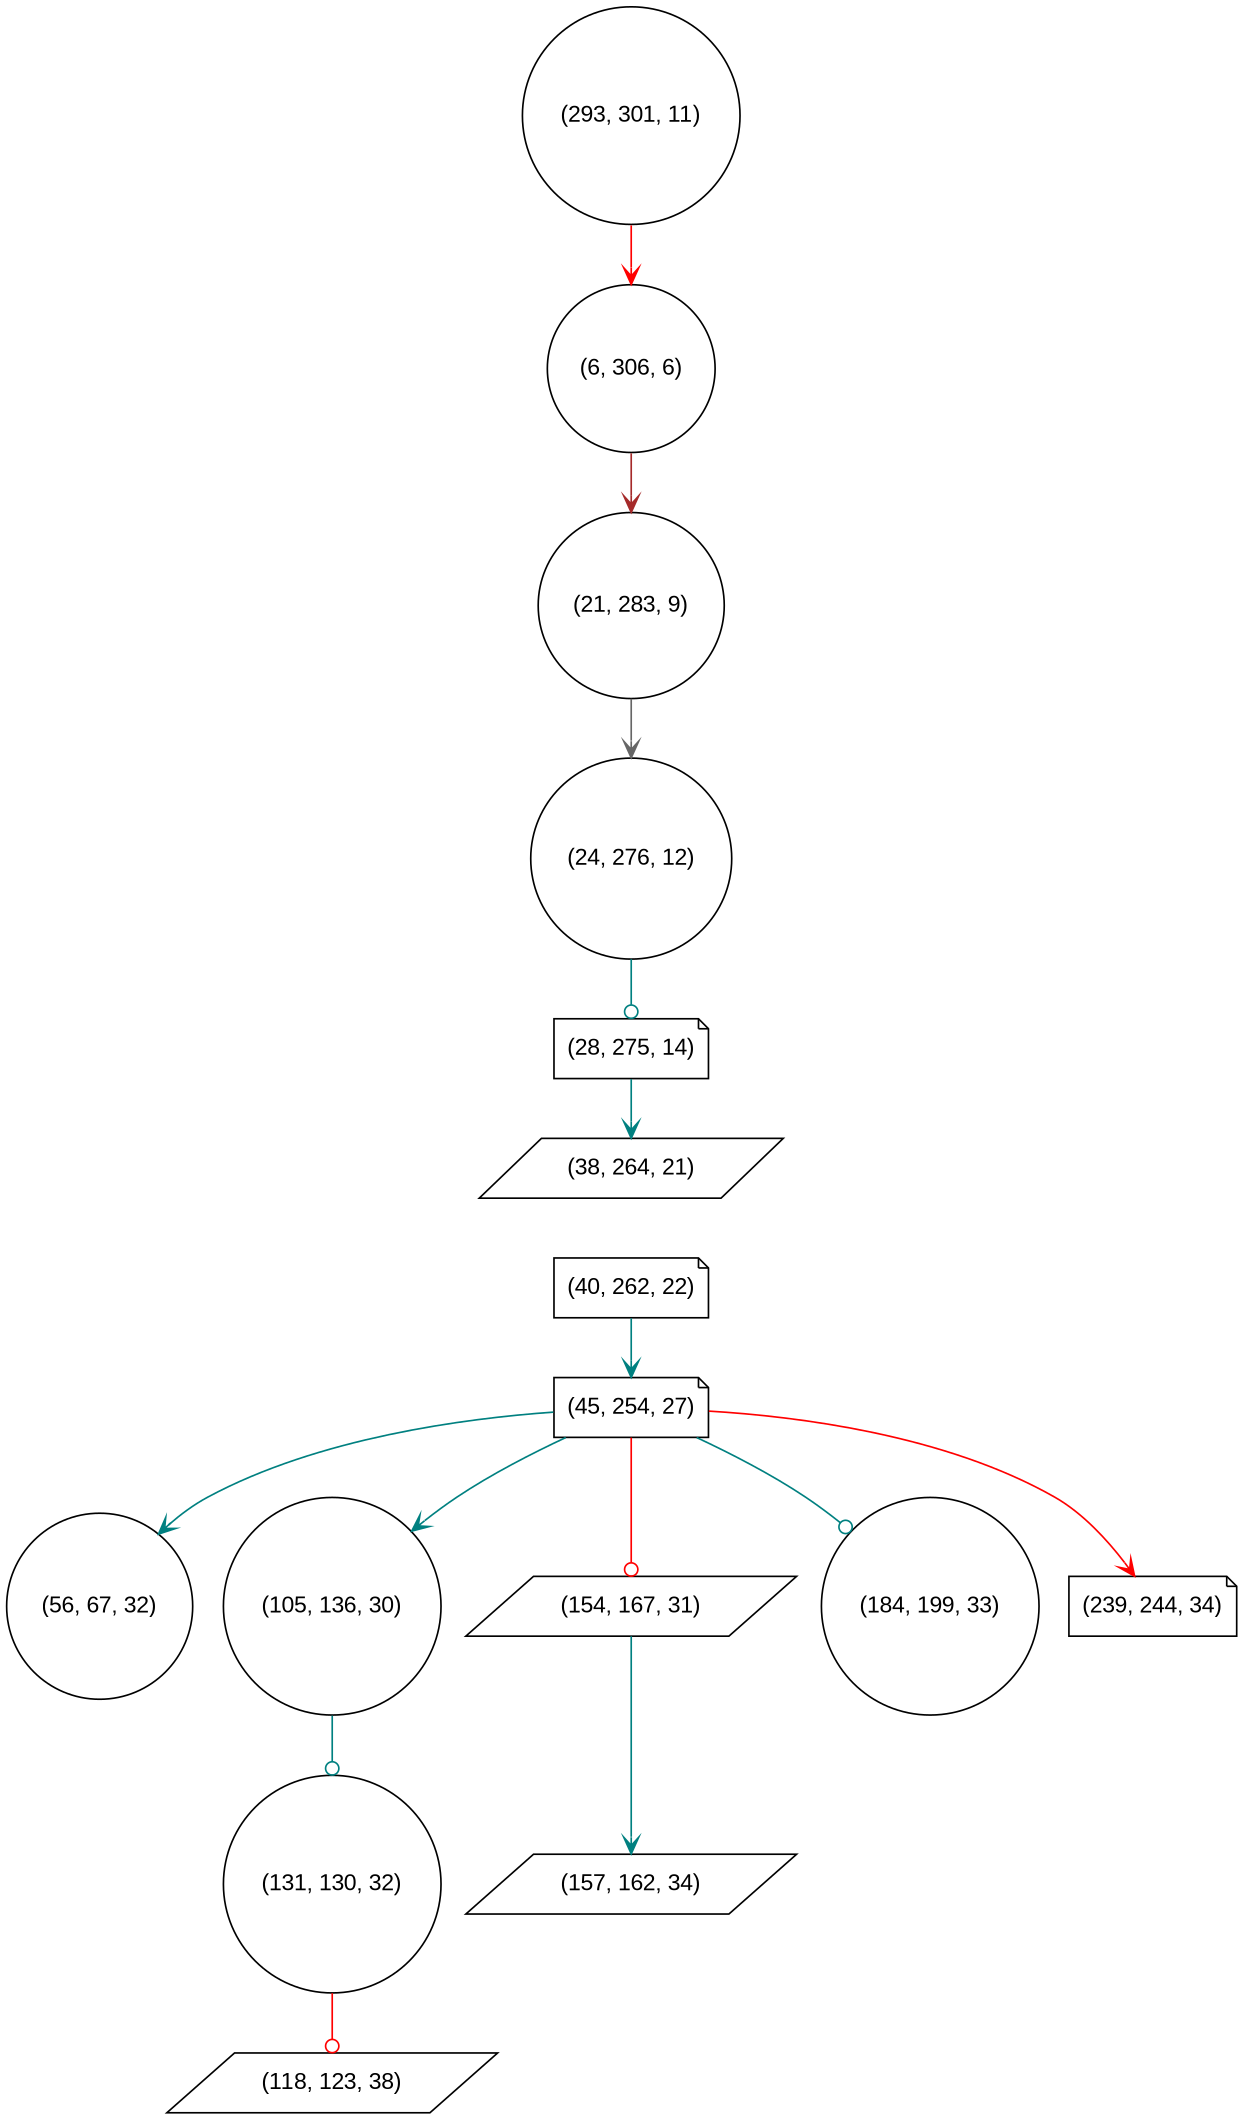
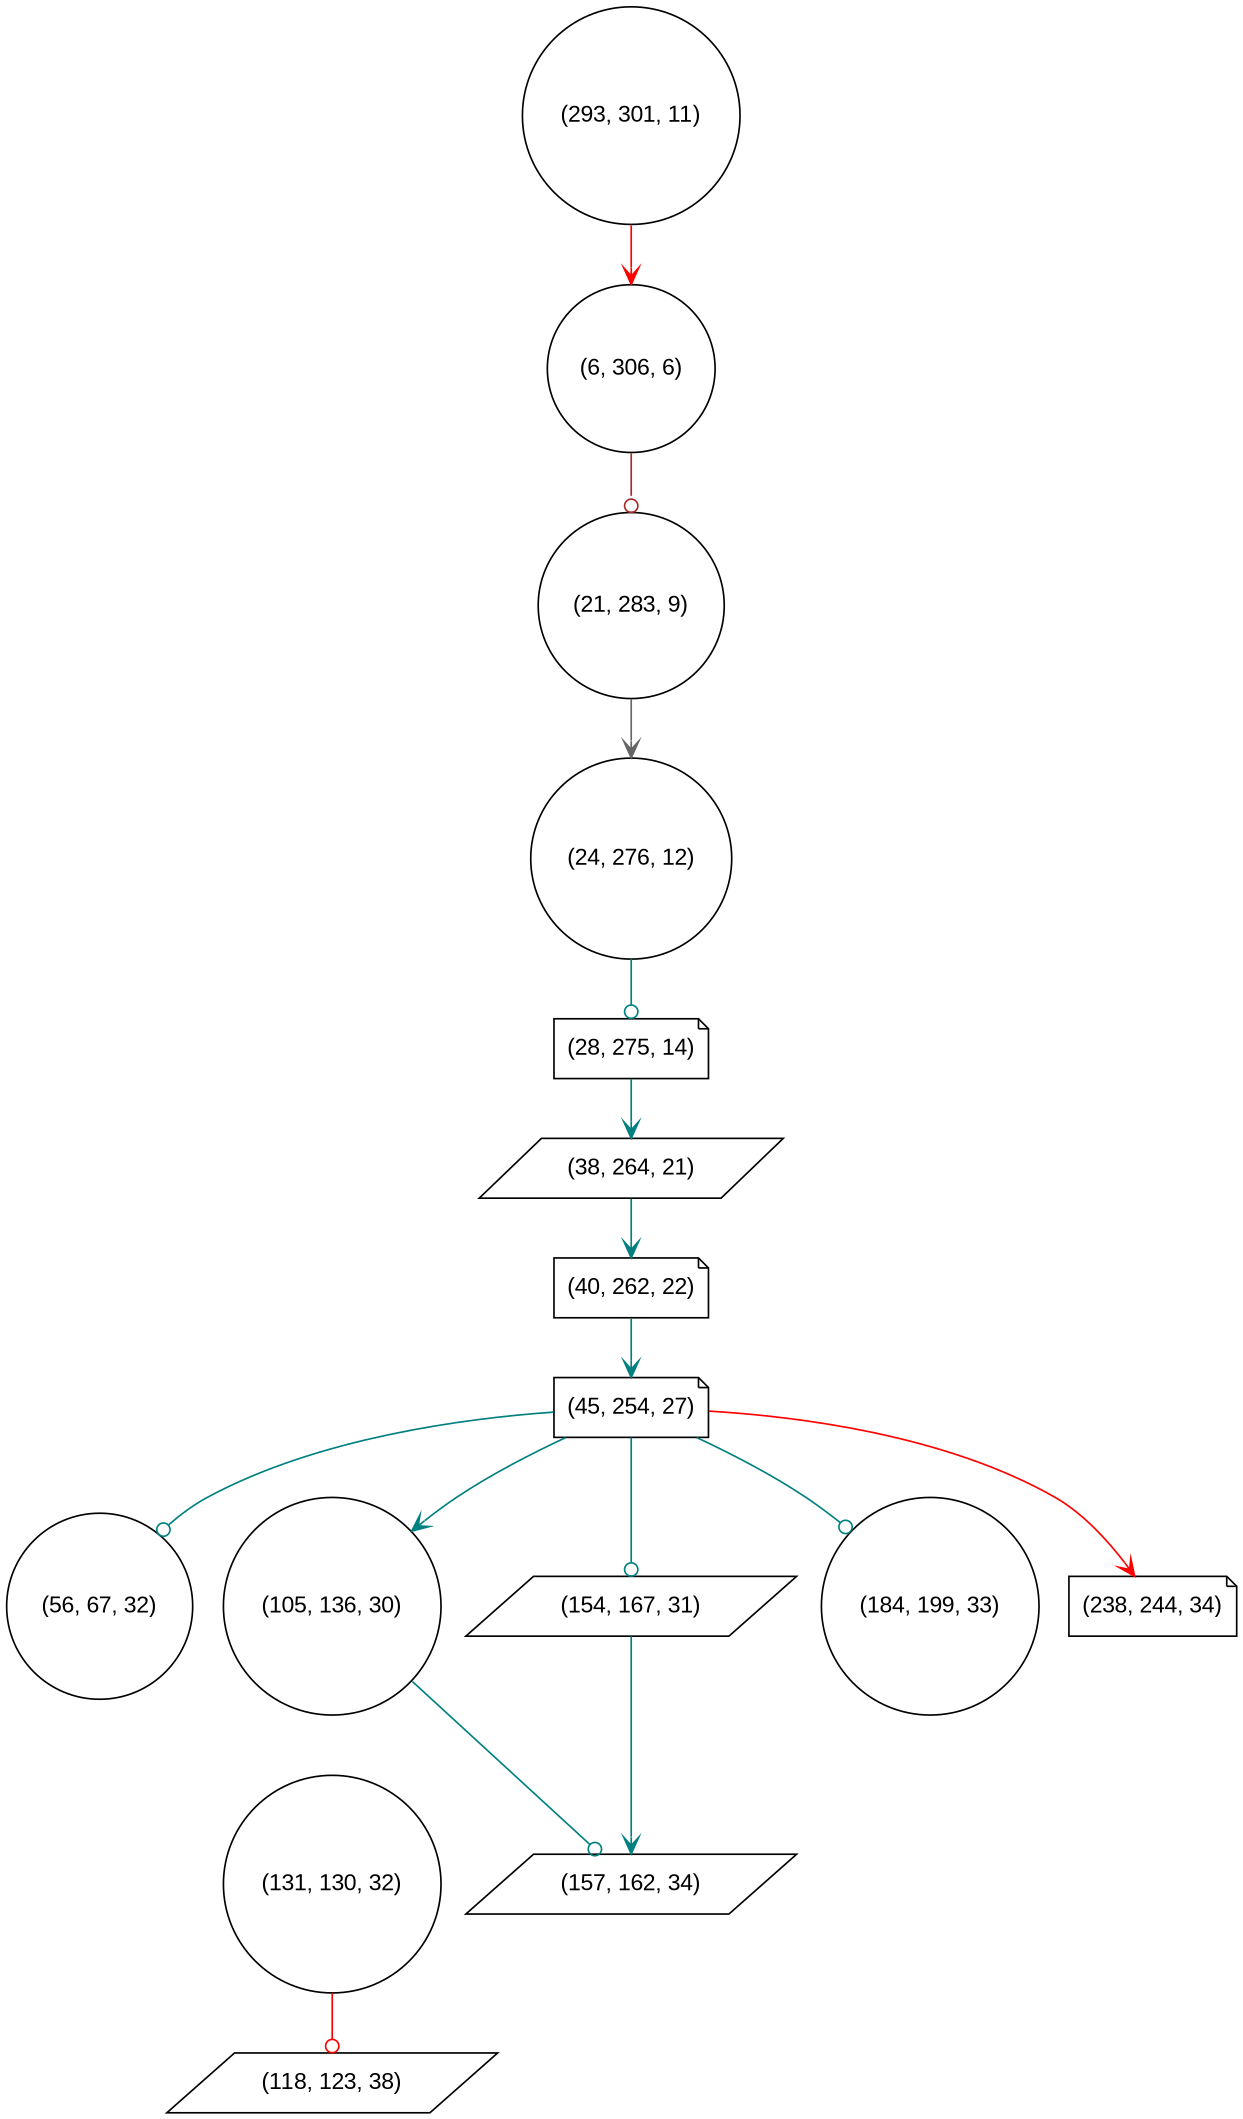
(631, 475) -> (631, 475)
none -> (631, 1220)
(353, 1443) -> (353, 1443)
(631, 1500) -> (631, 1500)
(1153, 1606) -> (1153, 1606)
(332, 1739) -> (501, 1763)
